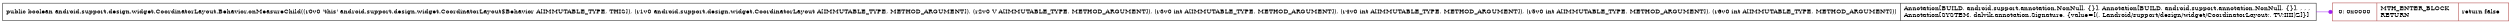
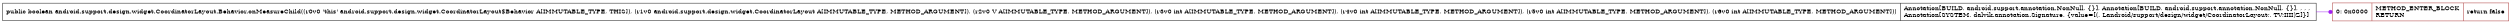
(2415, 8) -> (2418, 8)
